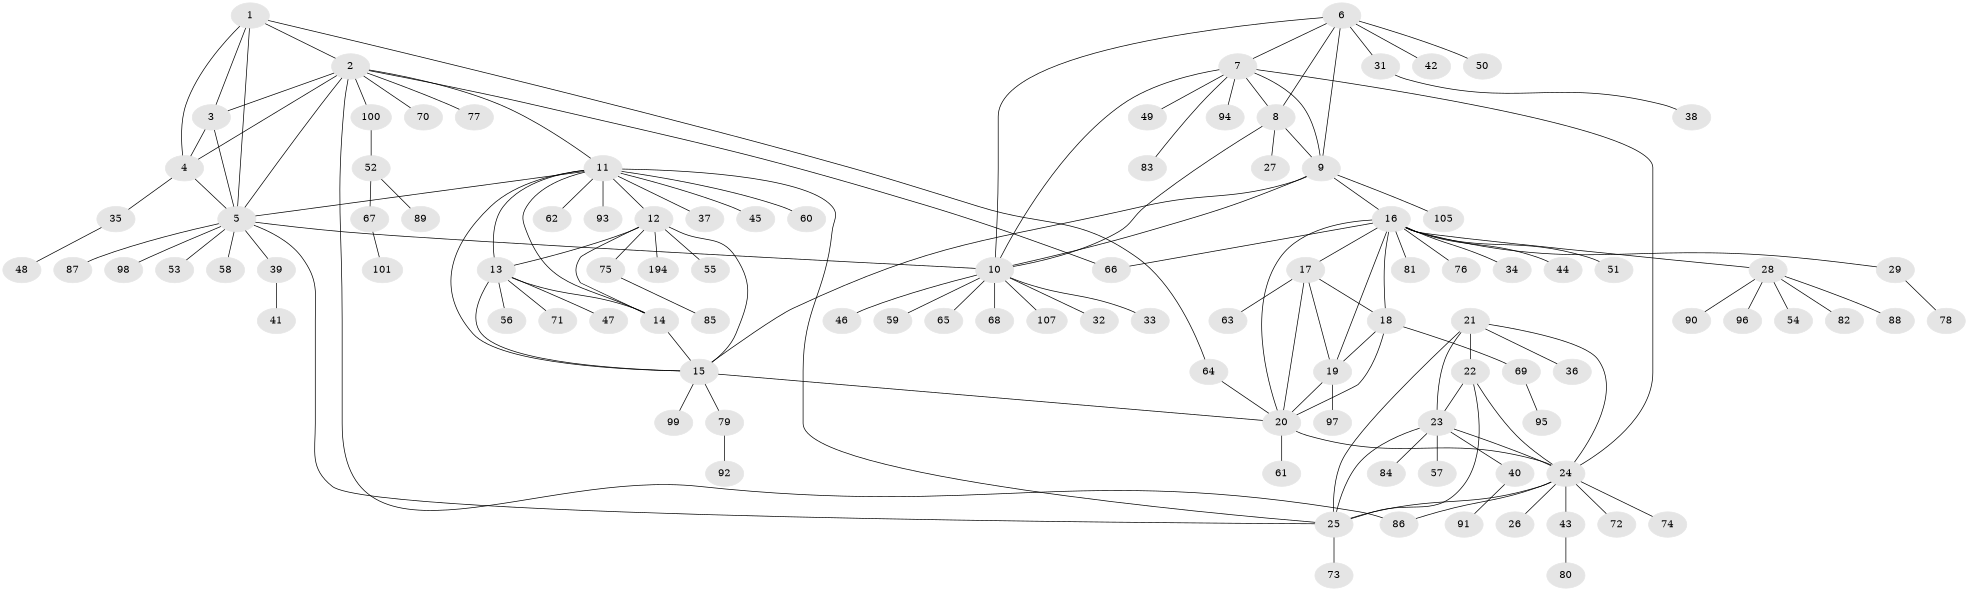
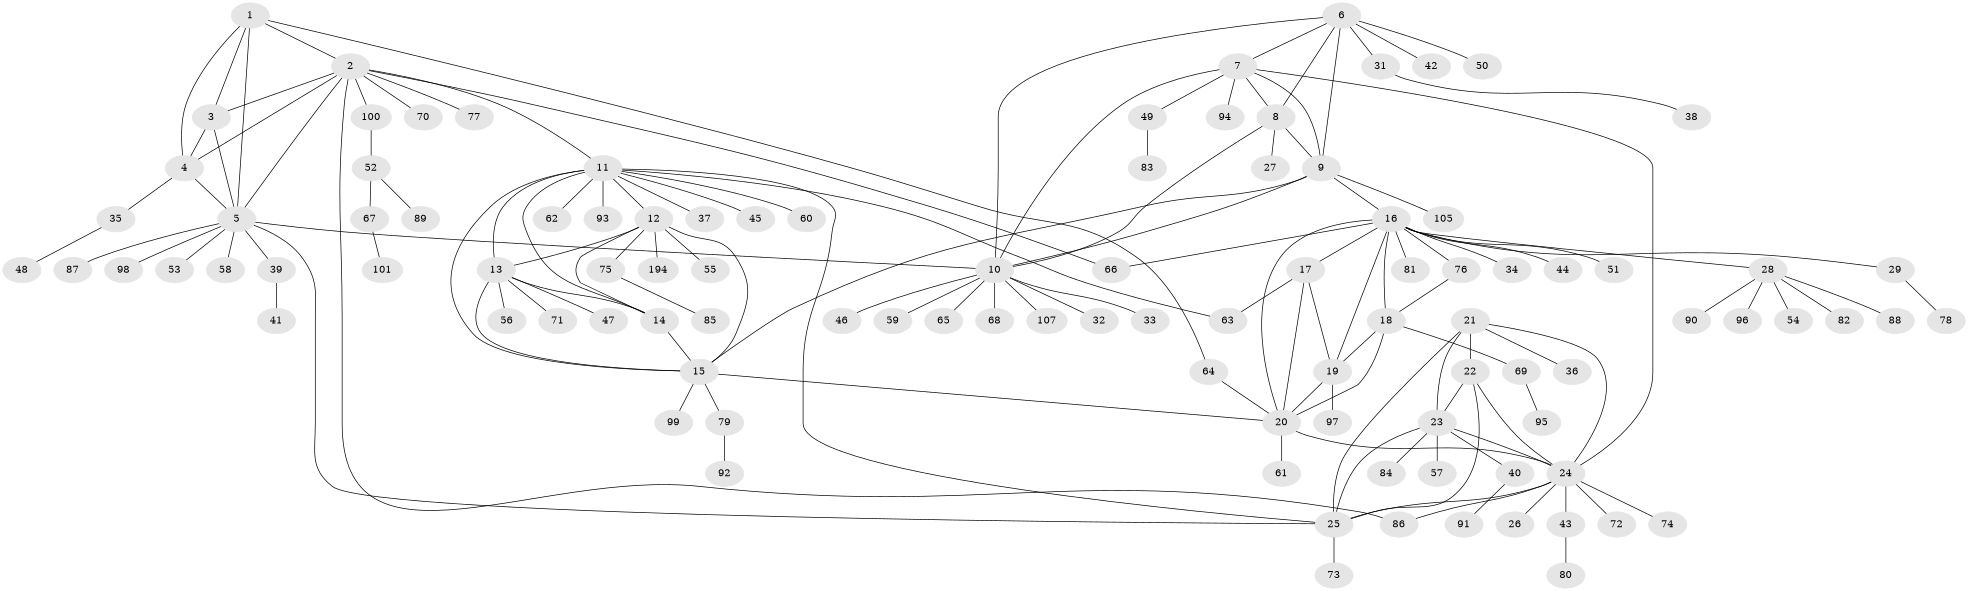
(1190, 116) -> (1147, 143)
(420, 194) -> (922, 218)
(1346, 295) -> (1424, 295)
